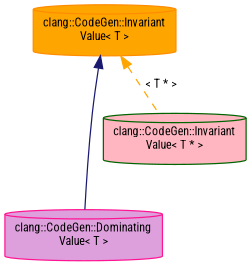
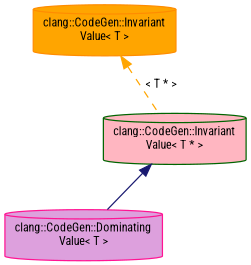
(90, 139) -> (125, 191)
